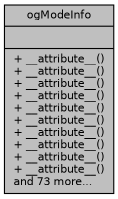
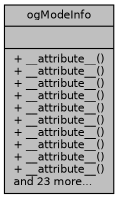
(53, 182) -> (53, 182)
